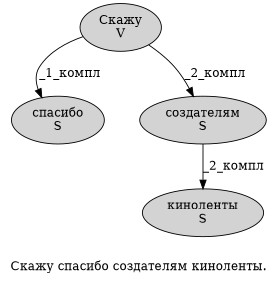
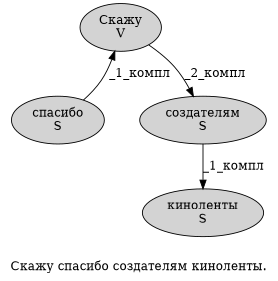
(49, 55) -> (100, 82)
(234, 166) -> (234, 166)
